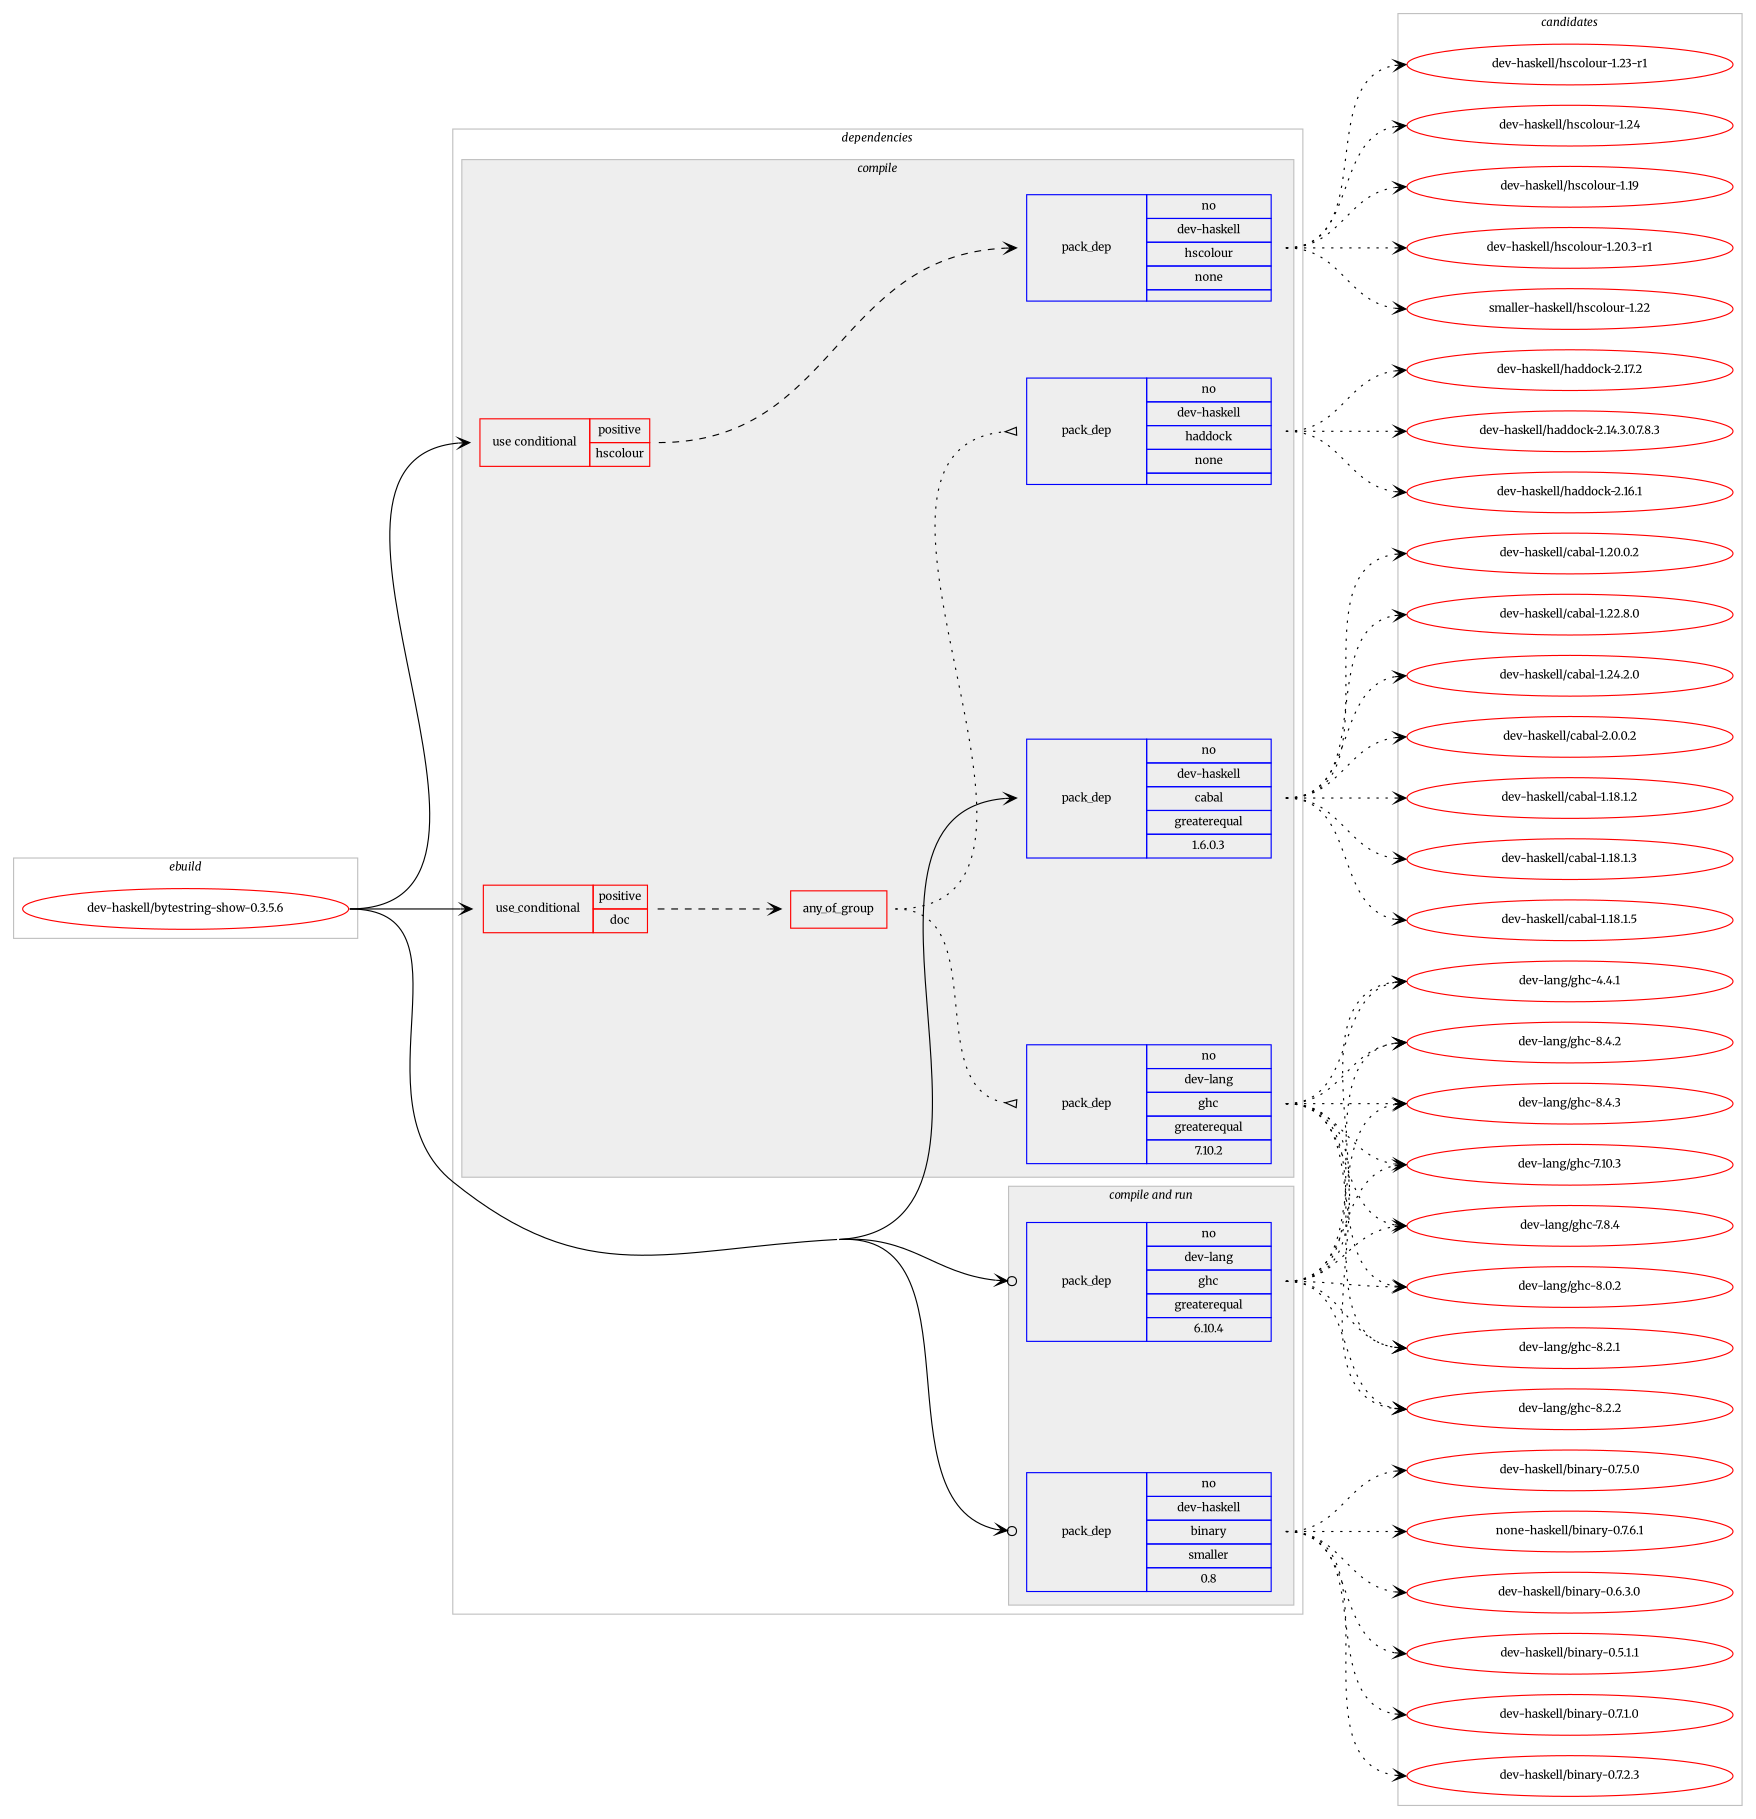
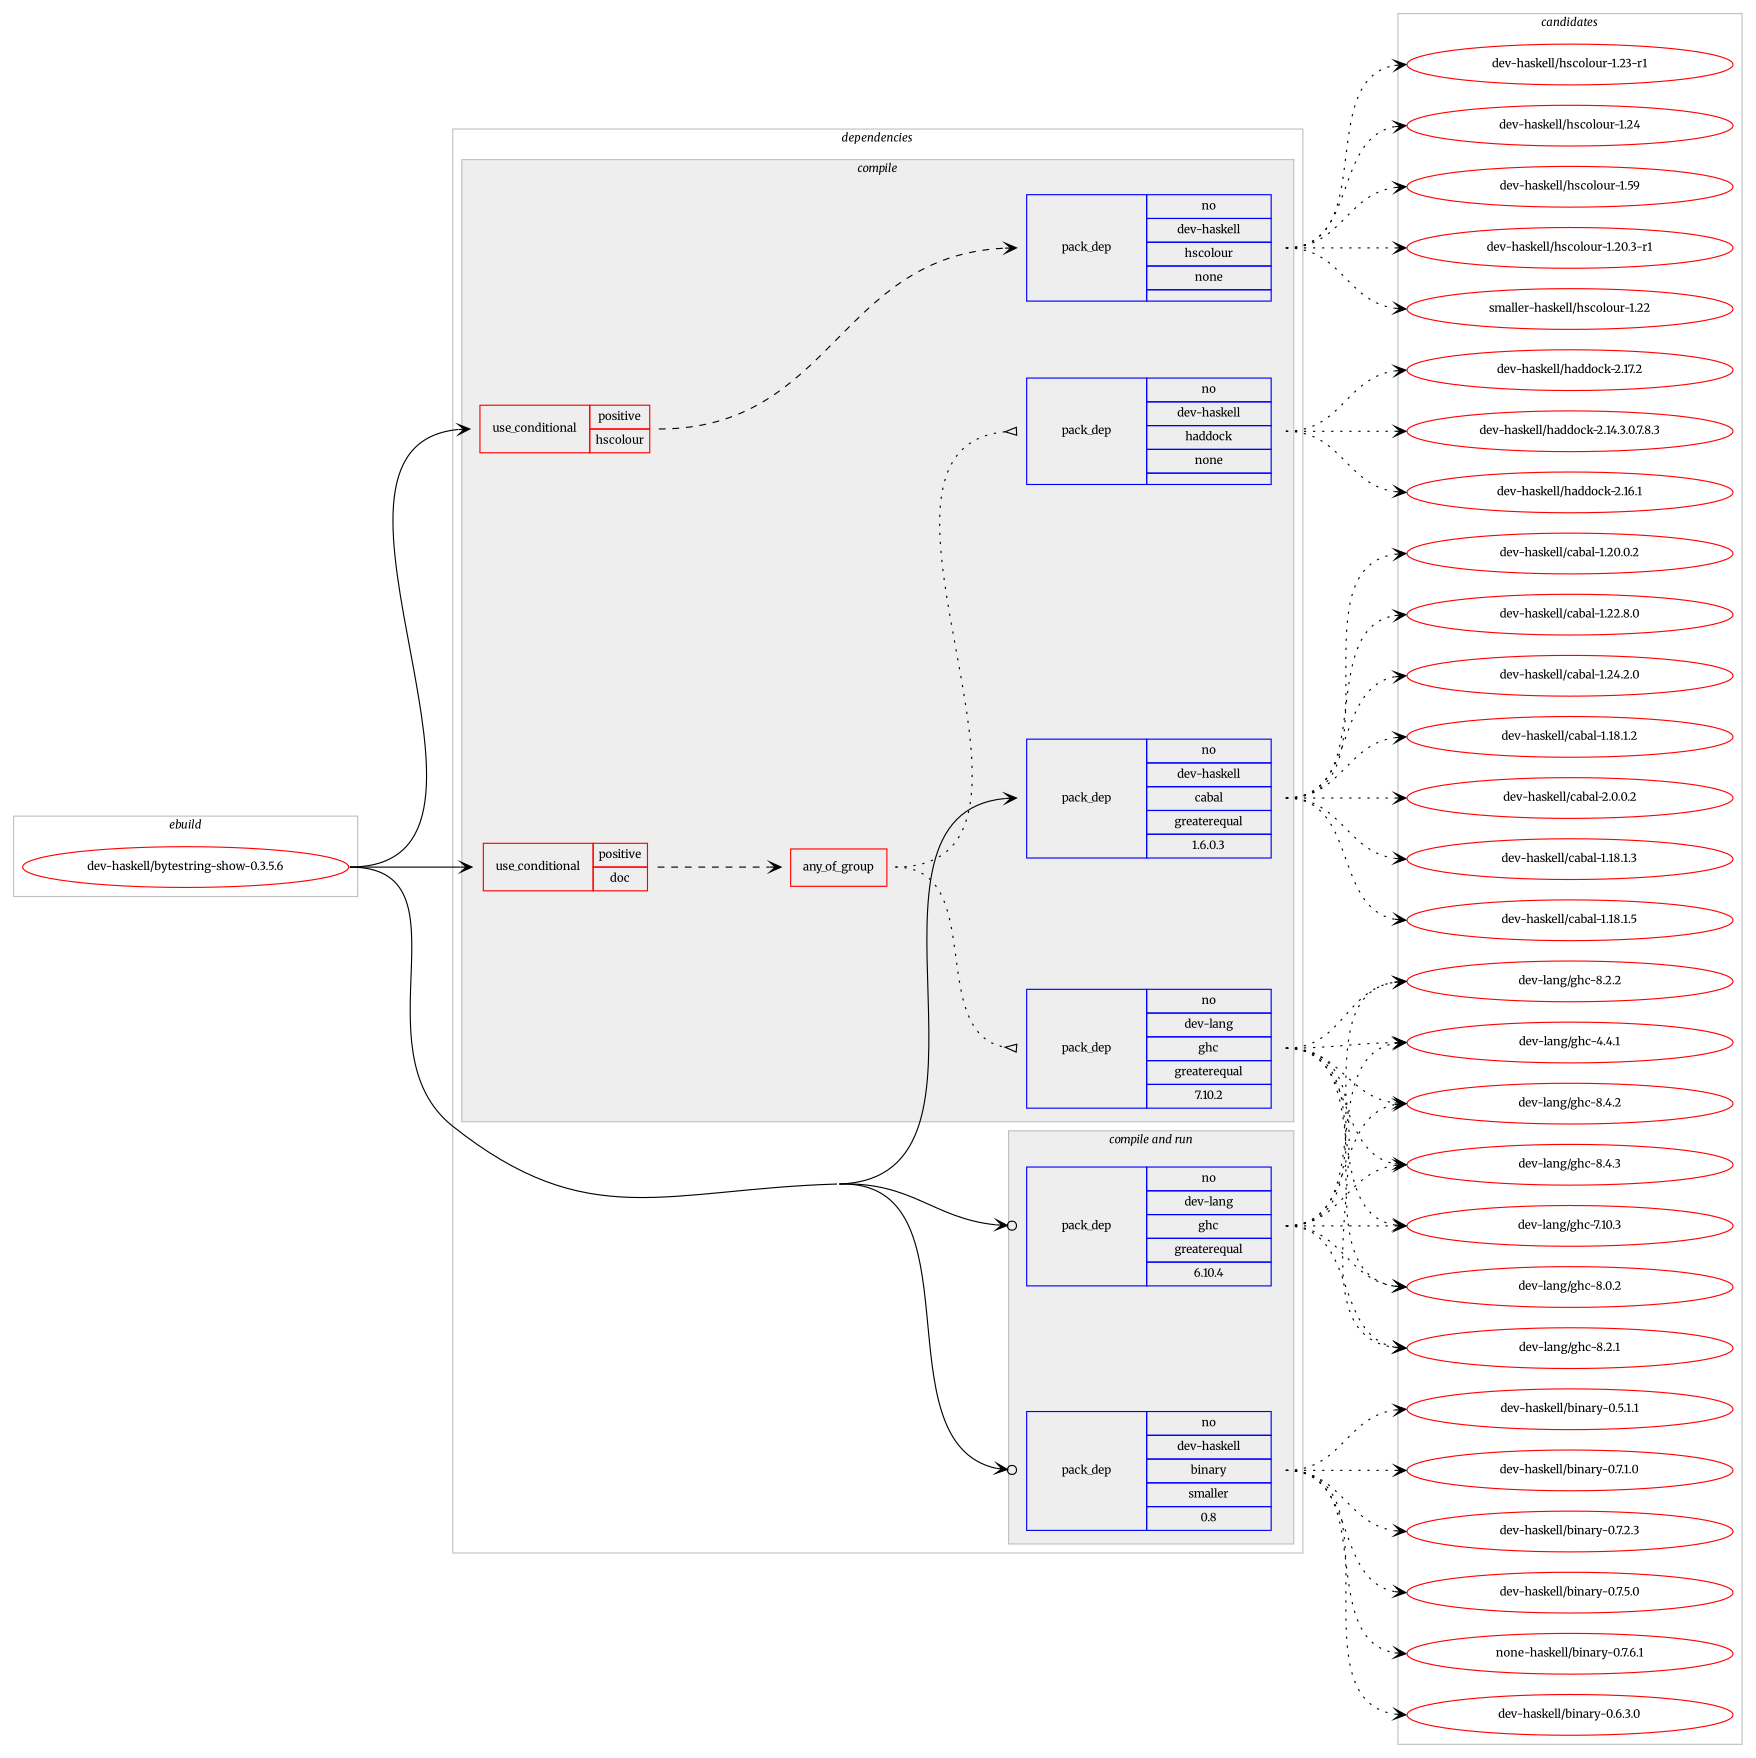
(1570, 187) -> (1570, 187)
(1570, 1226) -> none
